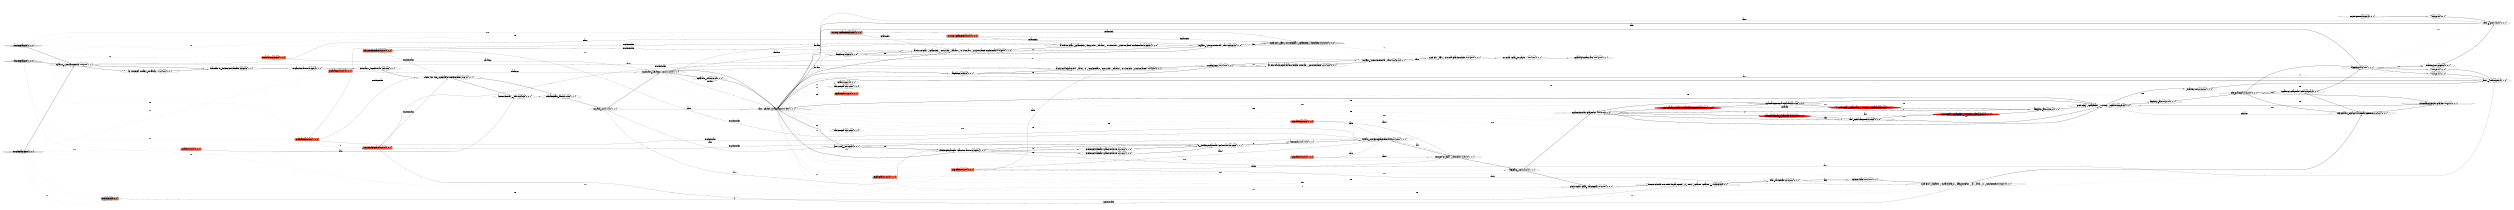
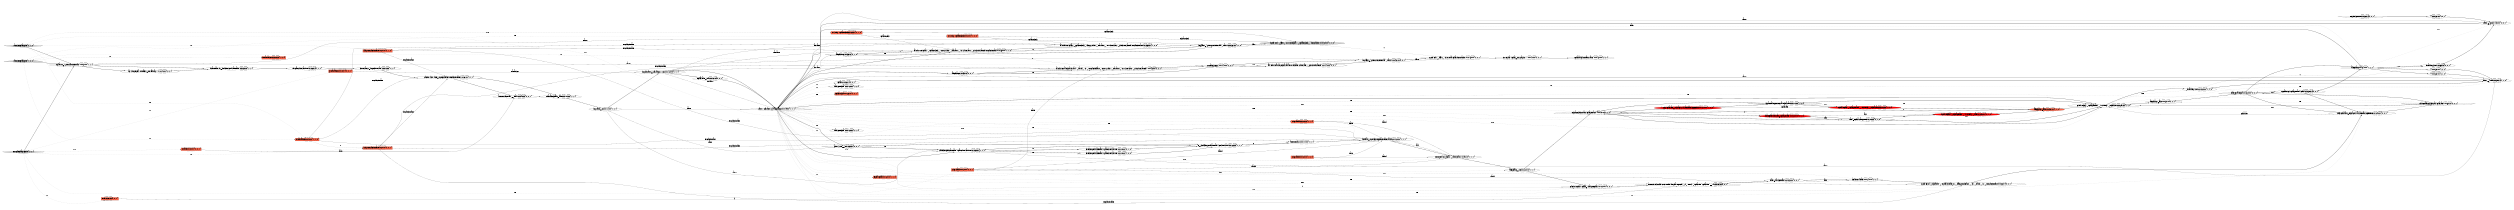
(469, 61) -> none
(2047, 110) -> (2047, 110)
(635, 186) -> (615, 56)
